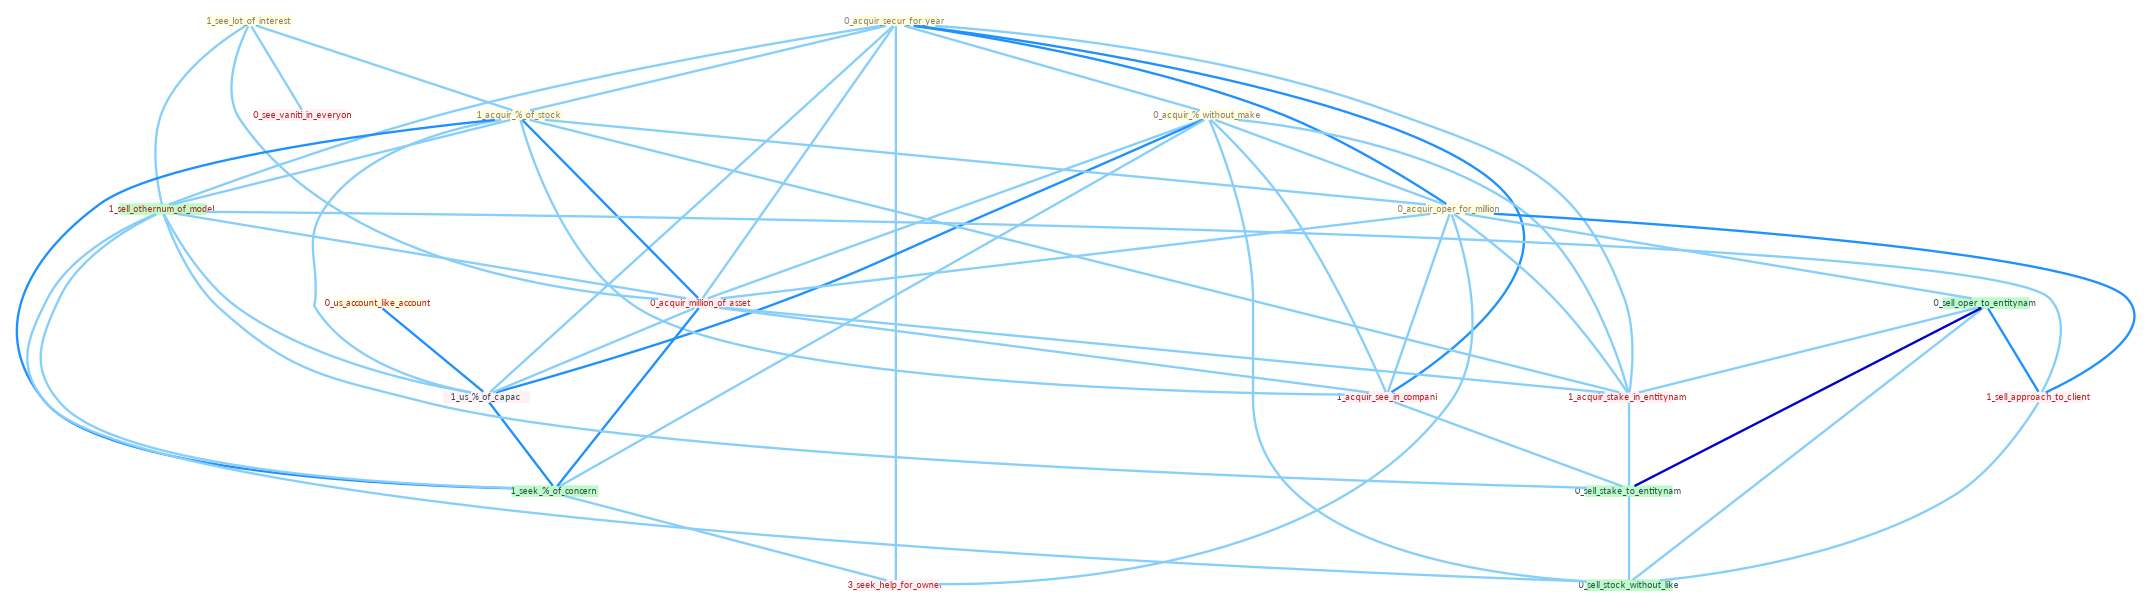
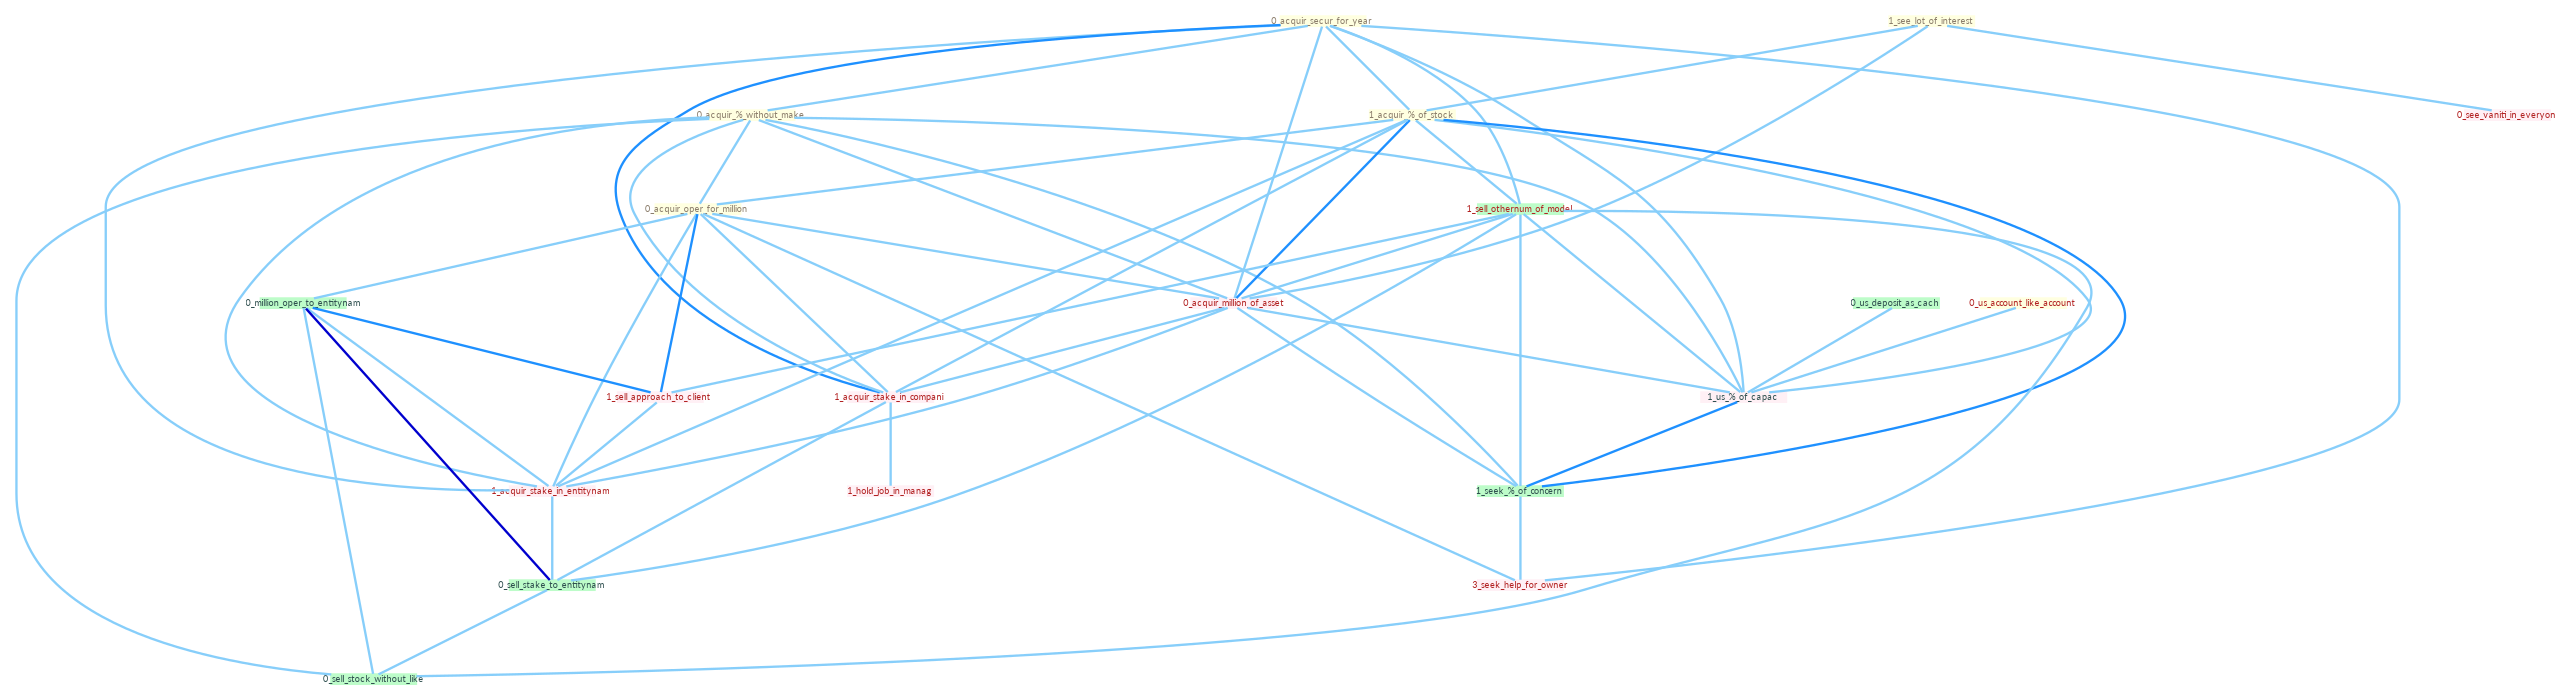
(1231, 96) -> none
(168, 100) -> none
(873, 265) -> (1395, 156)
none -> (1896, 303)
(1986, 303) -> (303, 303)
(433, 350) -> (1884, 350)
(628, 397) -> (1375, 399)
(1387, 397) -> (891, 397)
none -> (891, 491)
(1872, 534) -> (606, 444)
